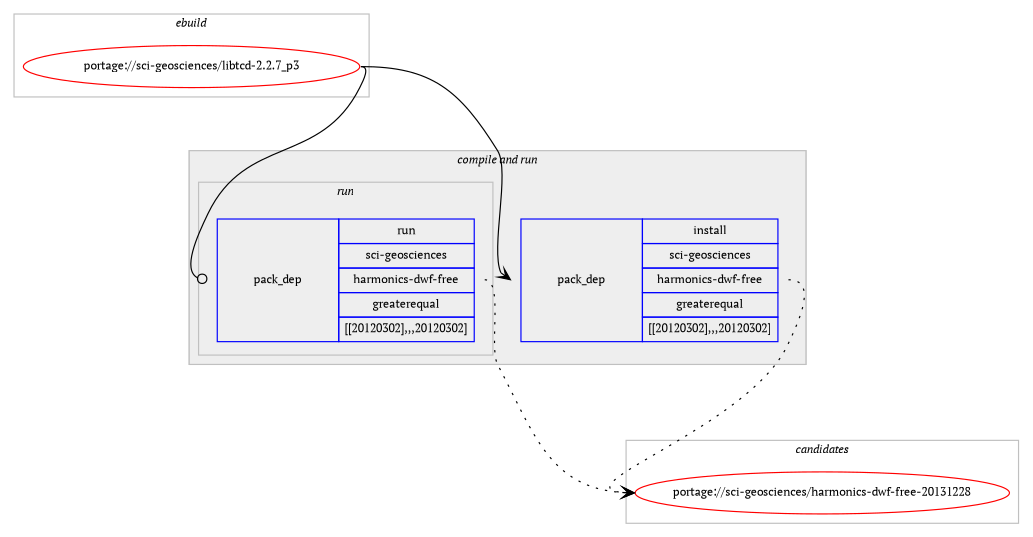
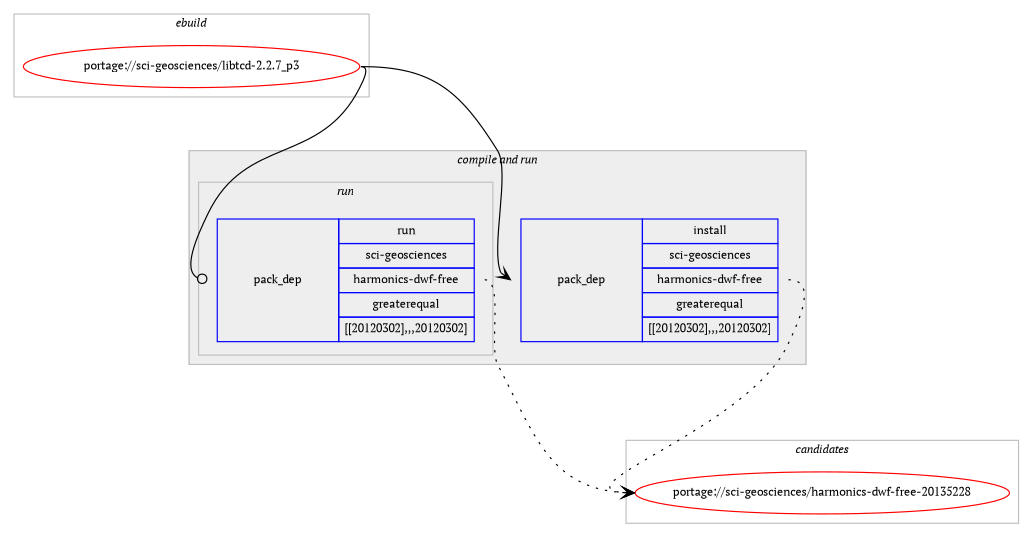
(822, 493) -> (822, 493)
